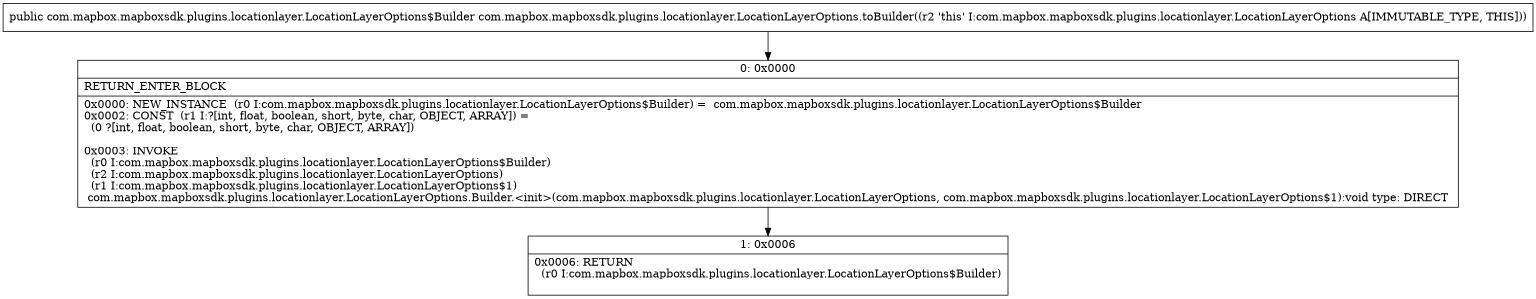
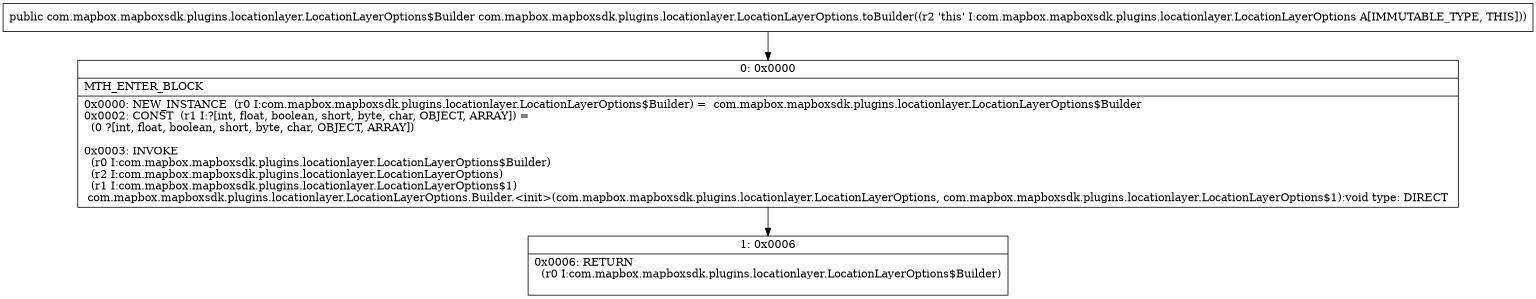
(155, 87) -> (144, 87)
